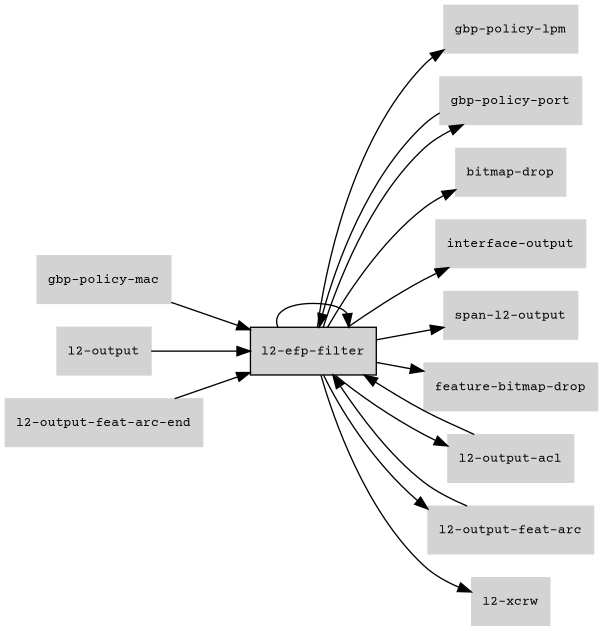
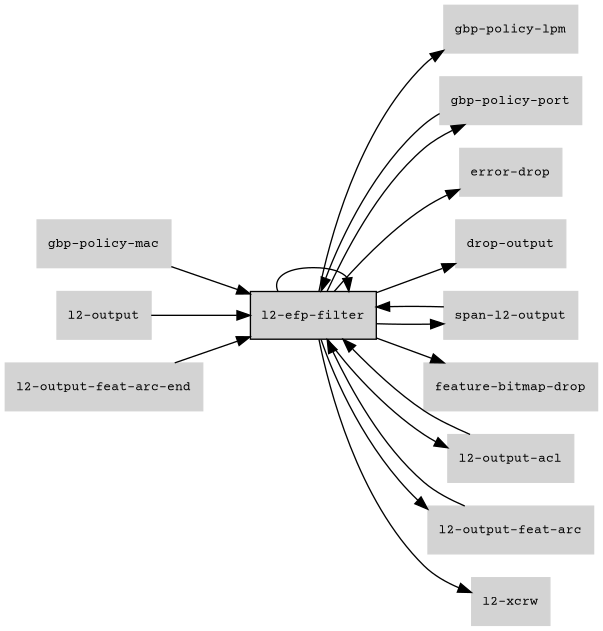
(511, 172) -> (511, 172)
(511, 244) -> (511, 244)
none -> (417, 306)
